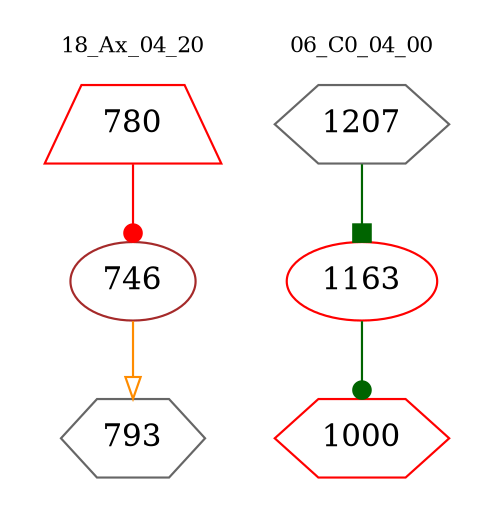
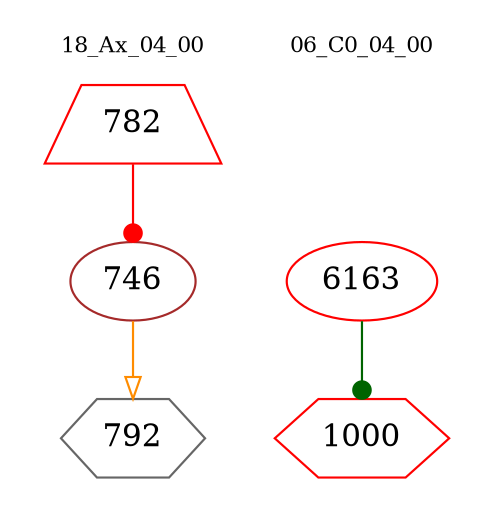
(133, 47) -> (133, 47)
(133, 124) -> (133, 124)
(362, 124) -> none
(362, 281) -> (362, 281)
(133, 438) -> (133, 438)
